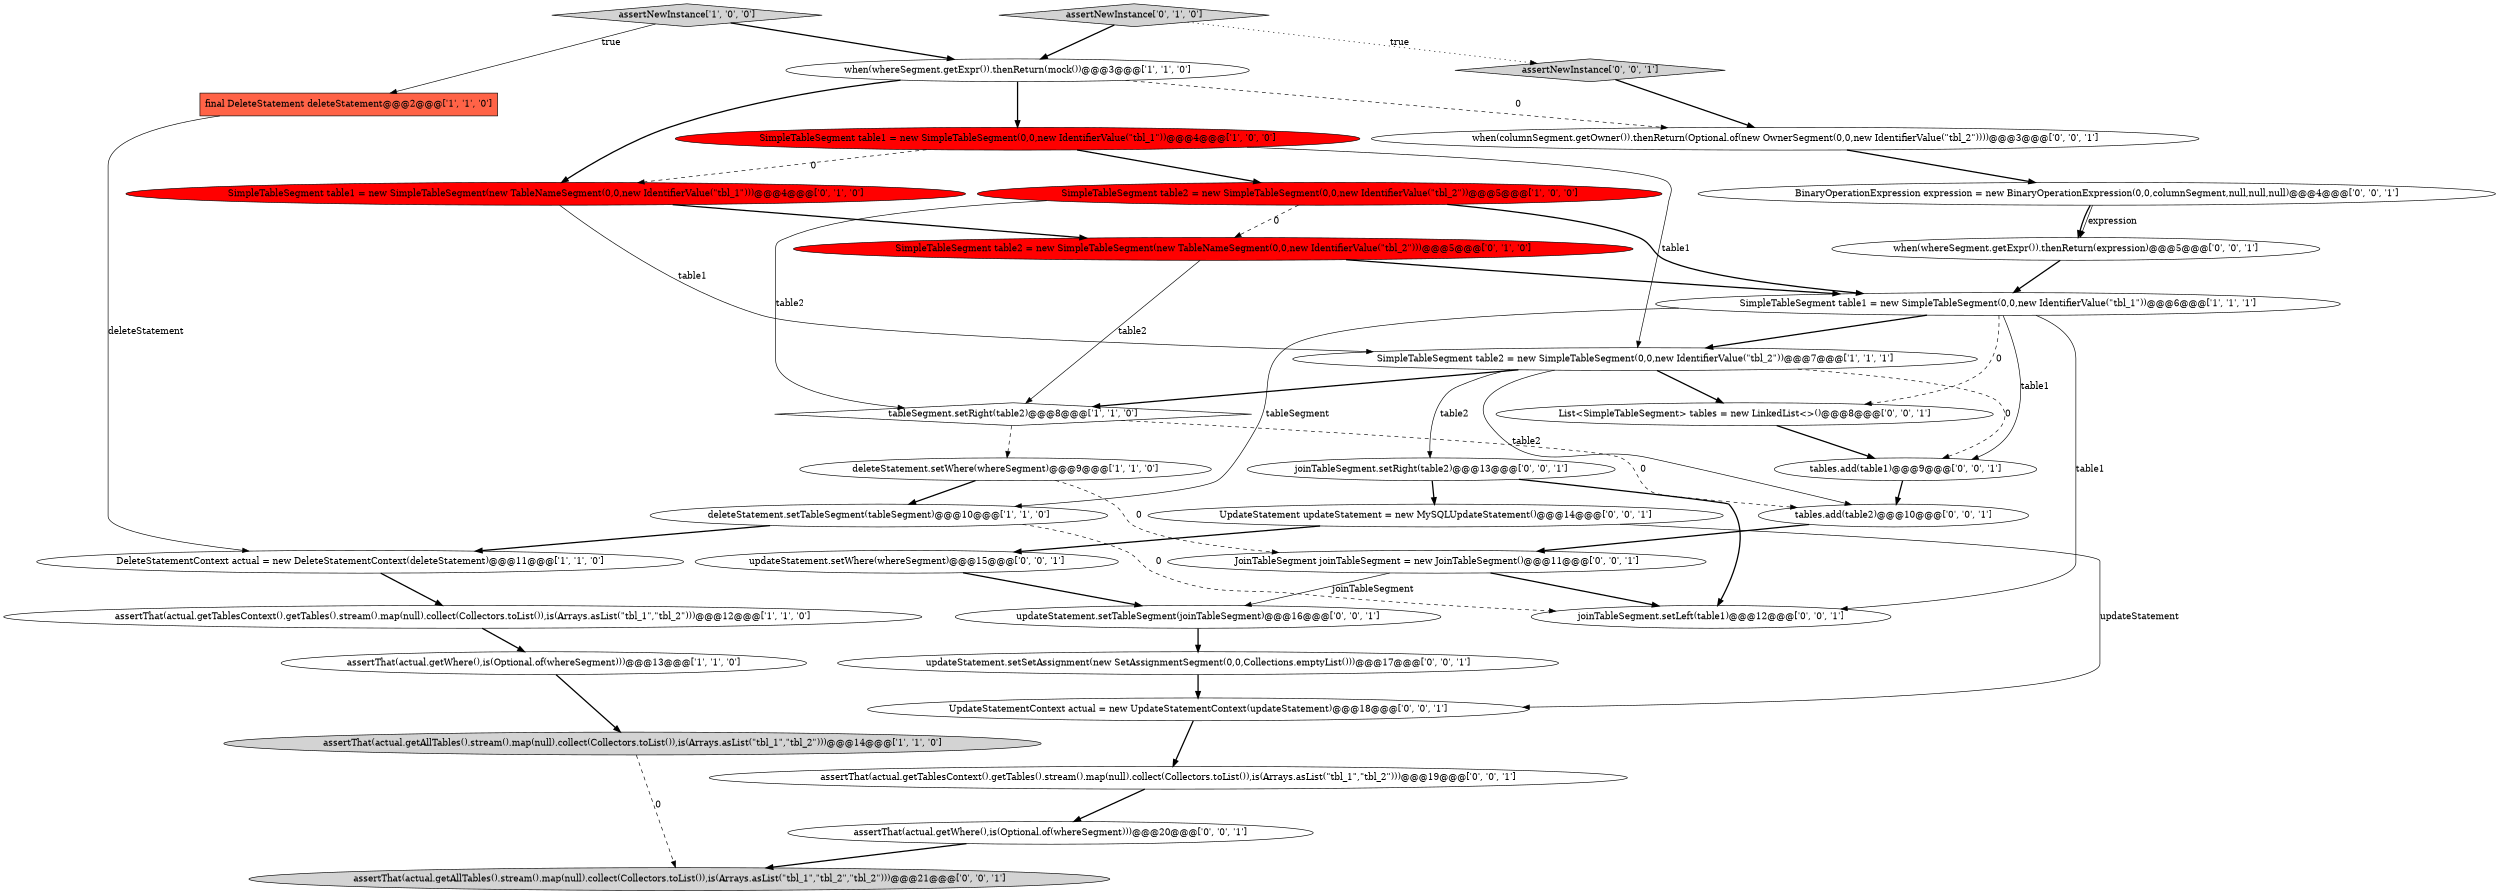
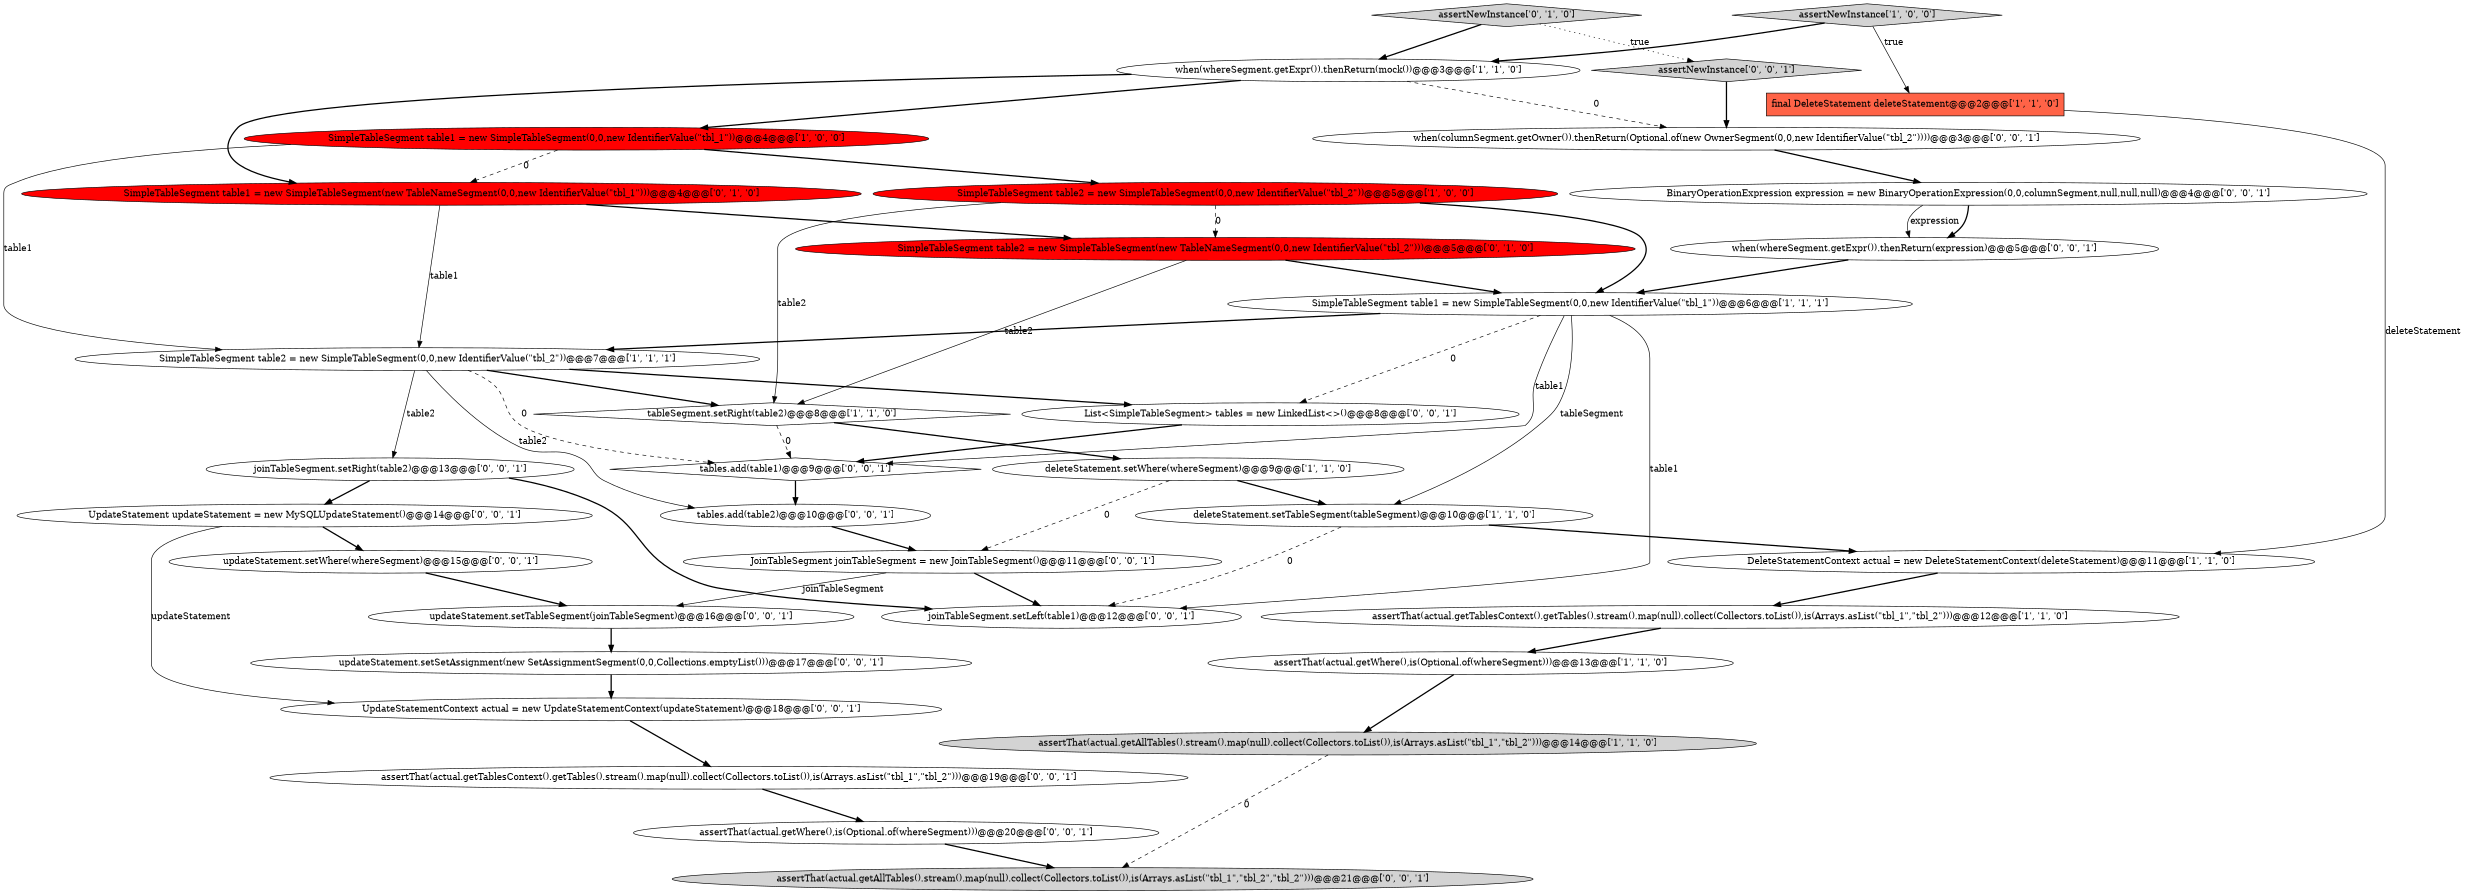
(1010, 439) -> (974, 440)
(1465, 441) -> (782, 439)
(1906, 469) -> (795, 469)
